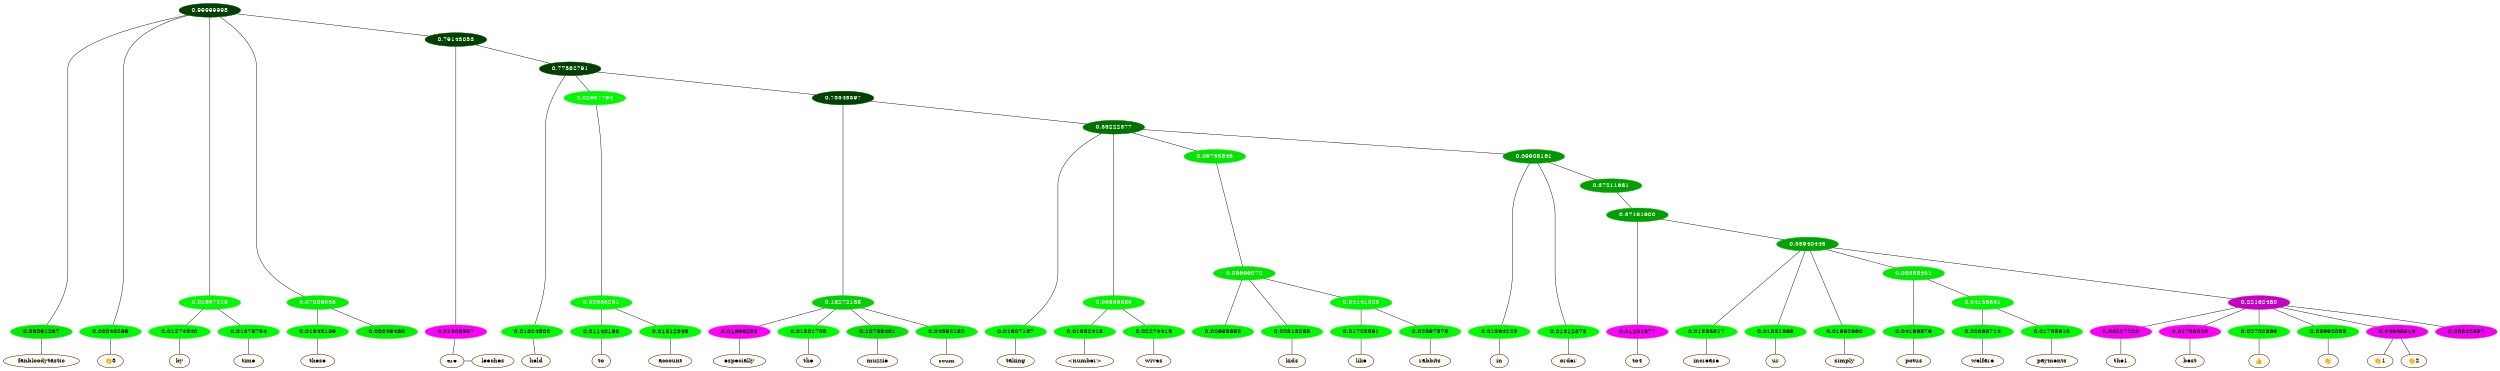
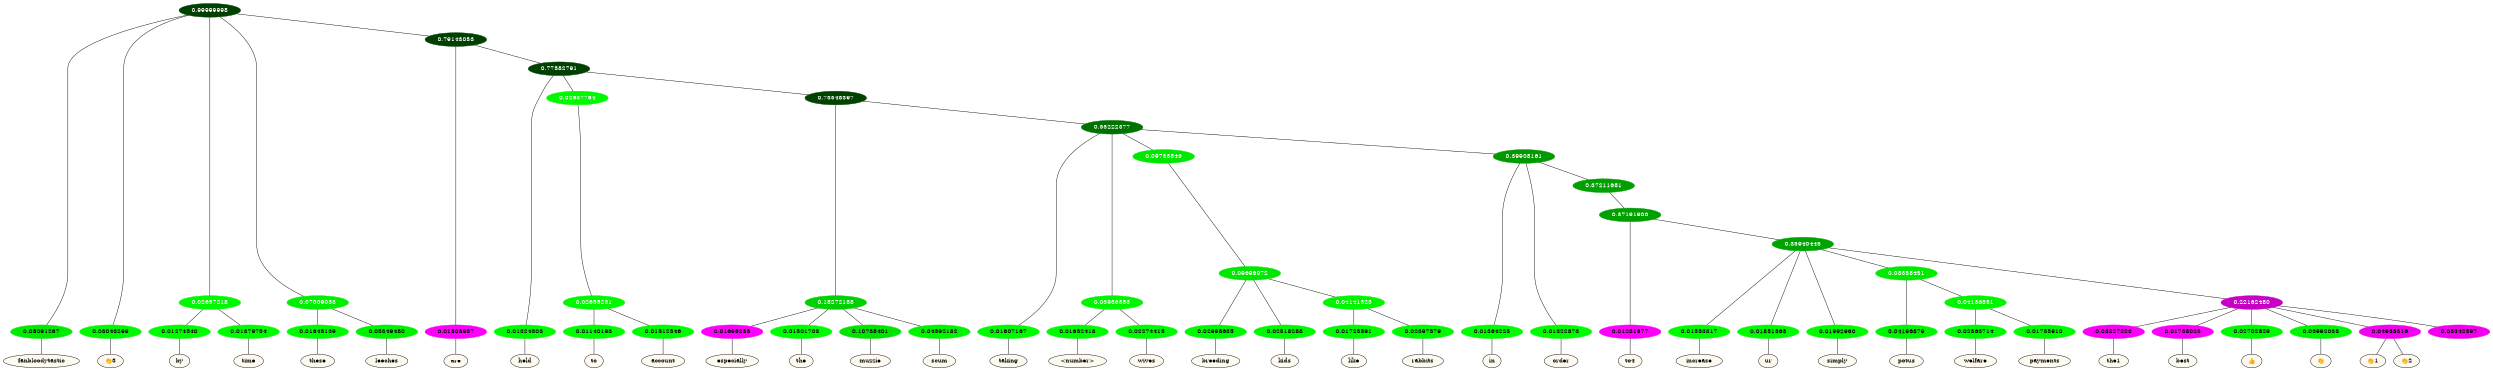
(1568, 332) -> (1561, 332)
(2259, 332) -> (2252, 332)
(468, 361) -> (387, 346)
none -> (1216, 361)
